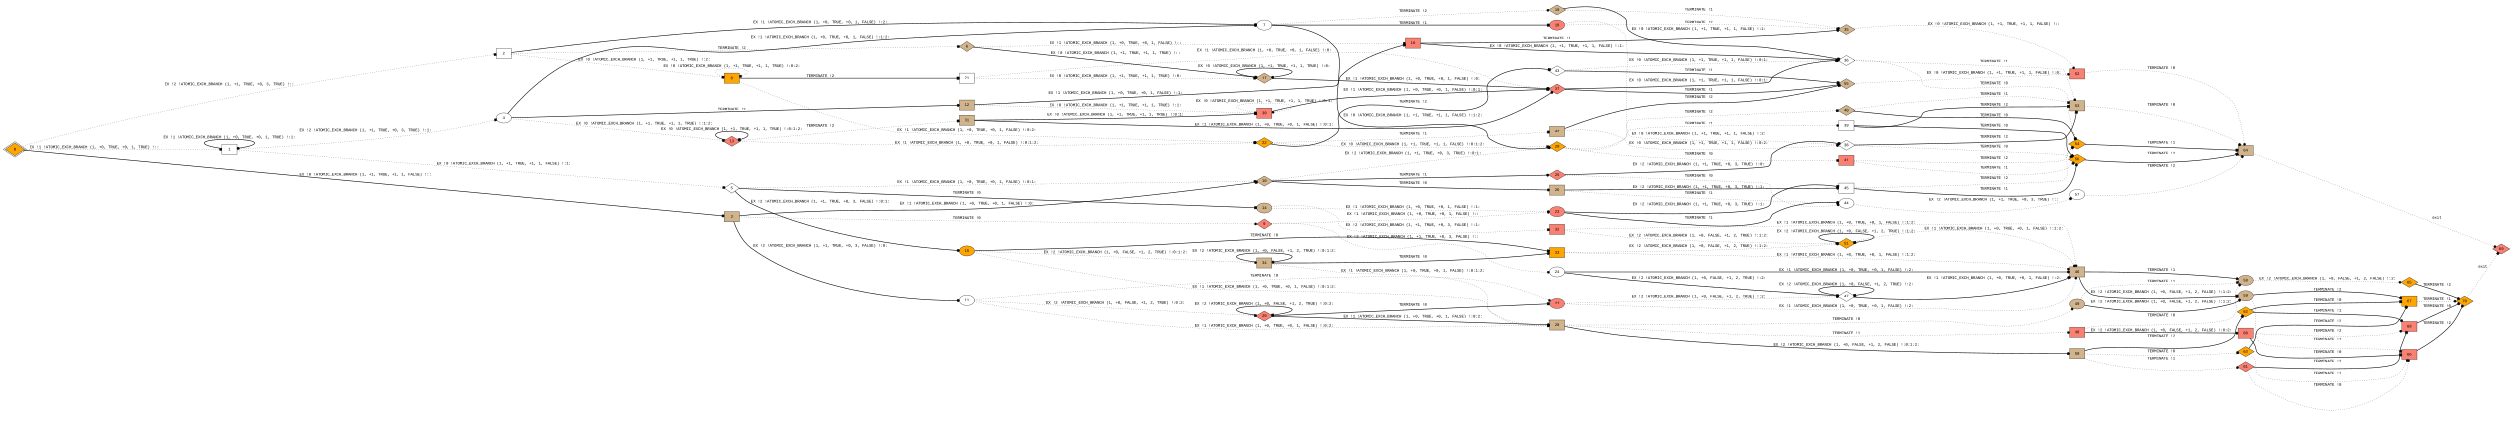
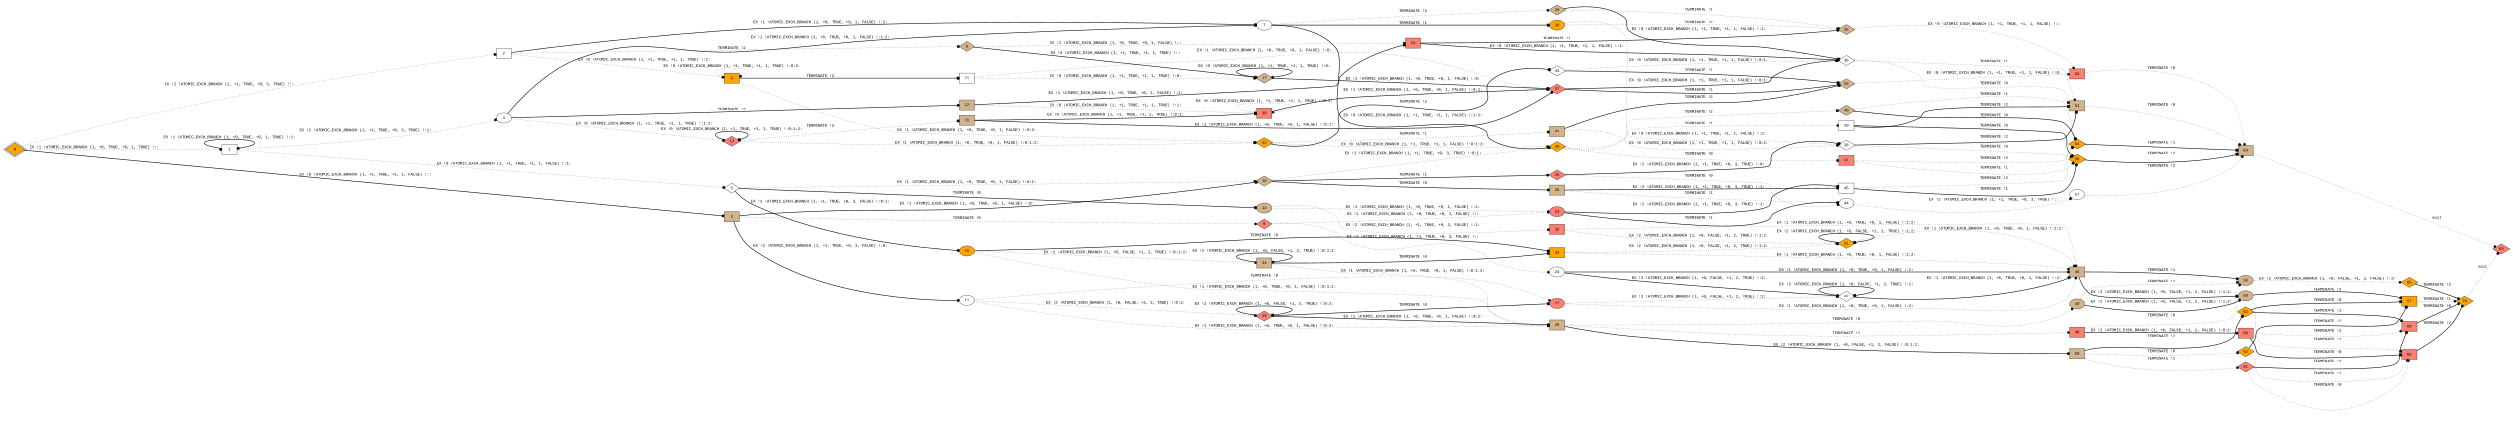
(1557, 25) -> (1557, 25)
